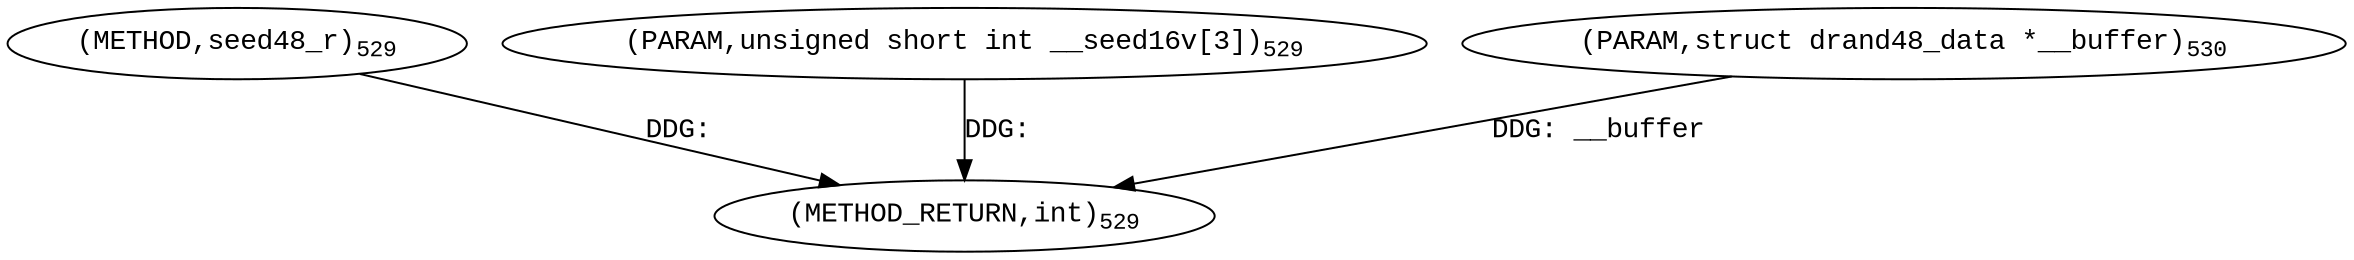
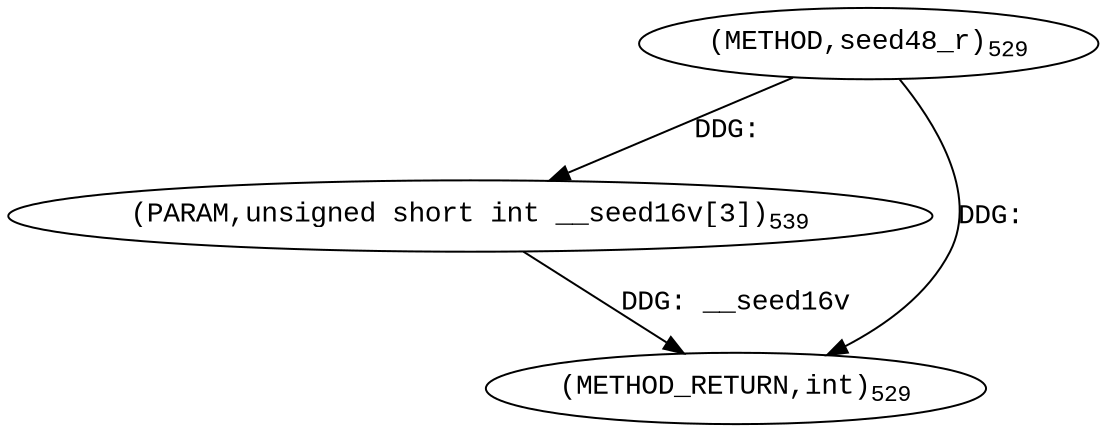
(1284, 41) -> (789, 213)
(1904, 44) -> none
none -> (681, 125)
(1006, 130) -> (736, 302)
